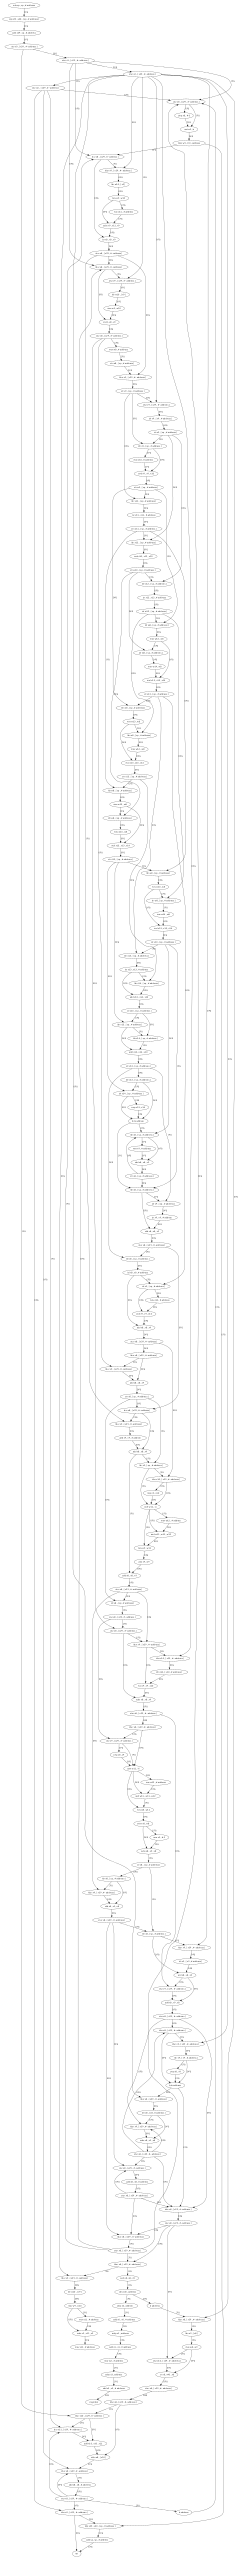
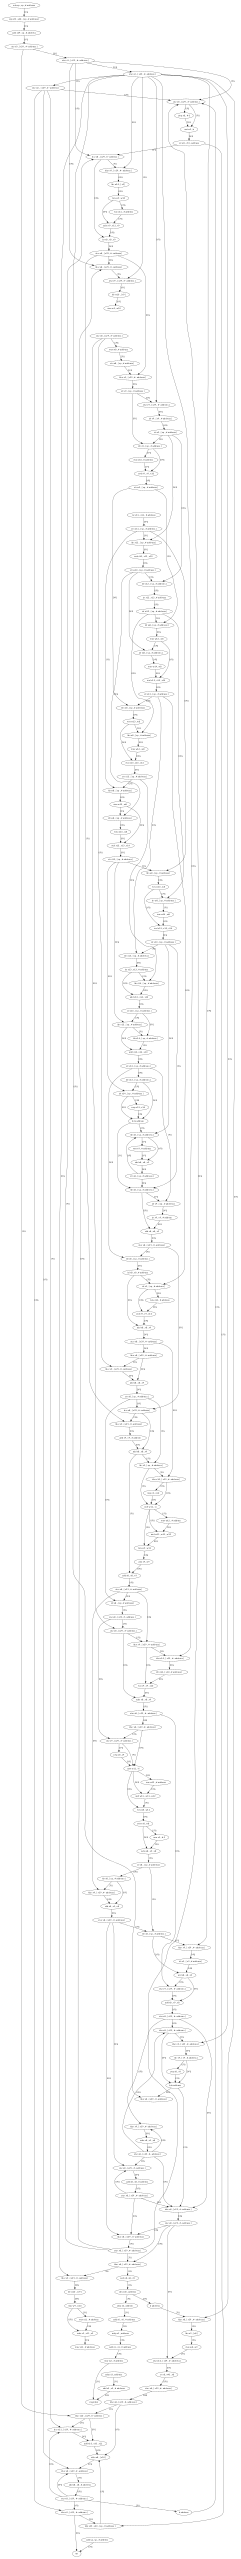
(189, 143) -> (189, 143)
(109, 322) -> none
(144, 501) -> none
(154, 2113) -> none
(188, 2364) -> none
(114, 2367) -> (96, 2378)
(99, 2532) -> (100, 2493)
